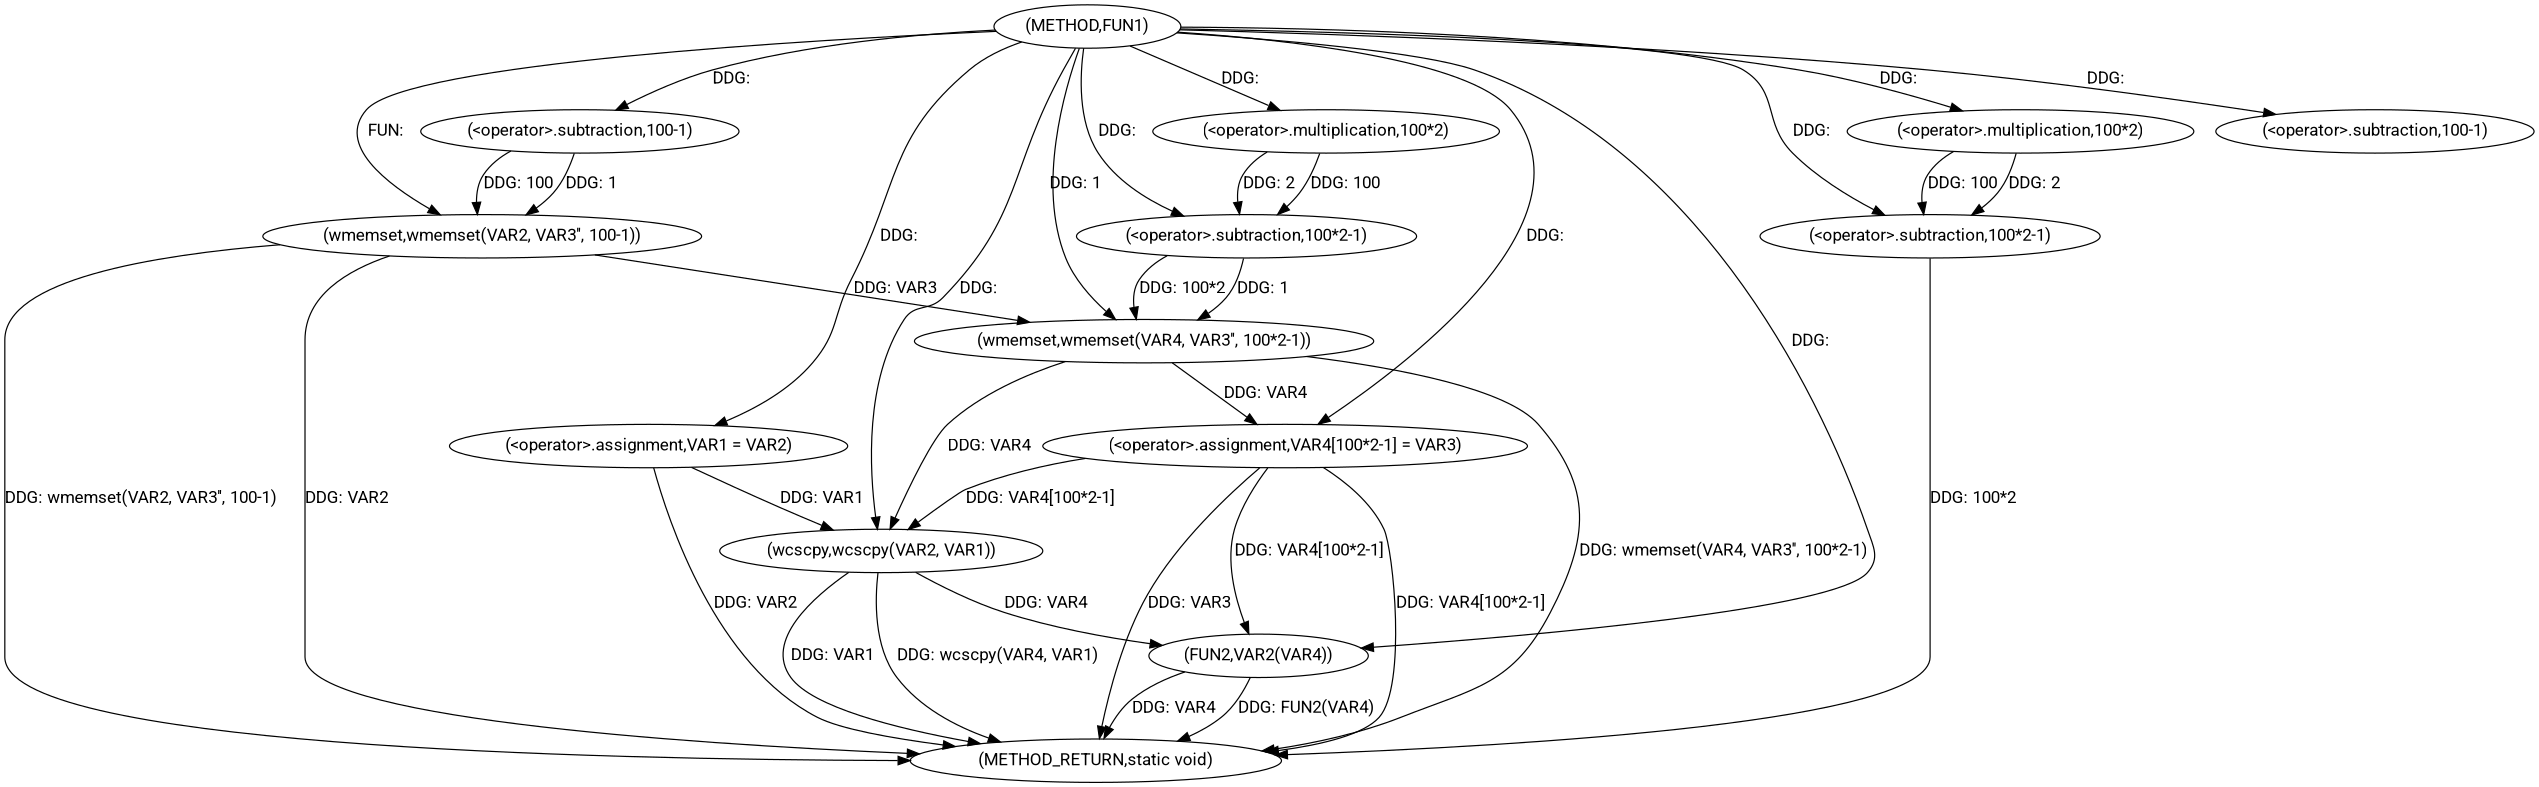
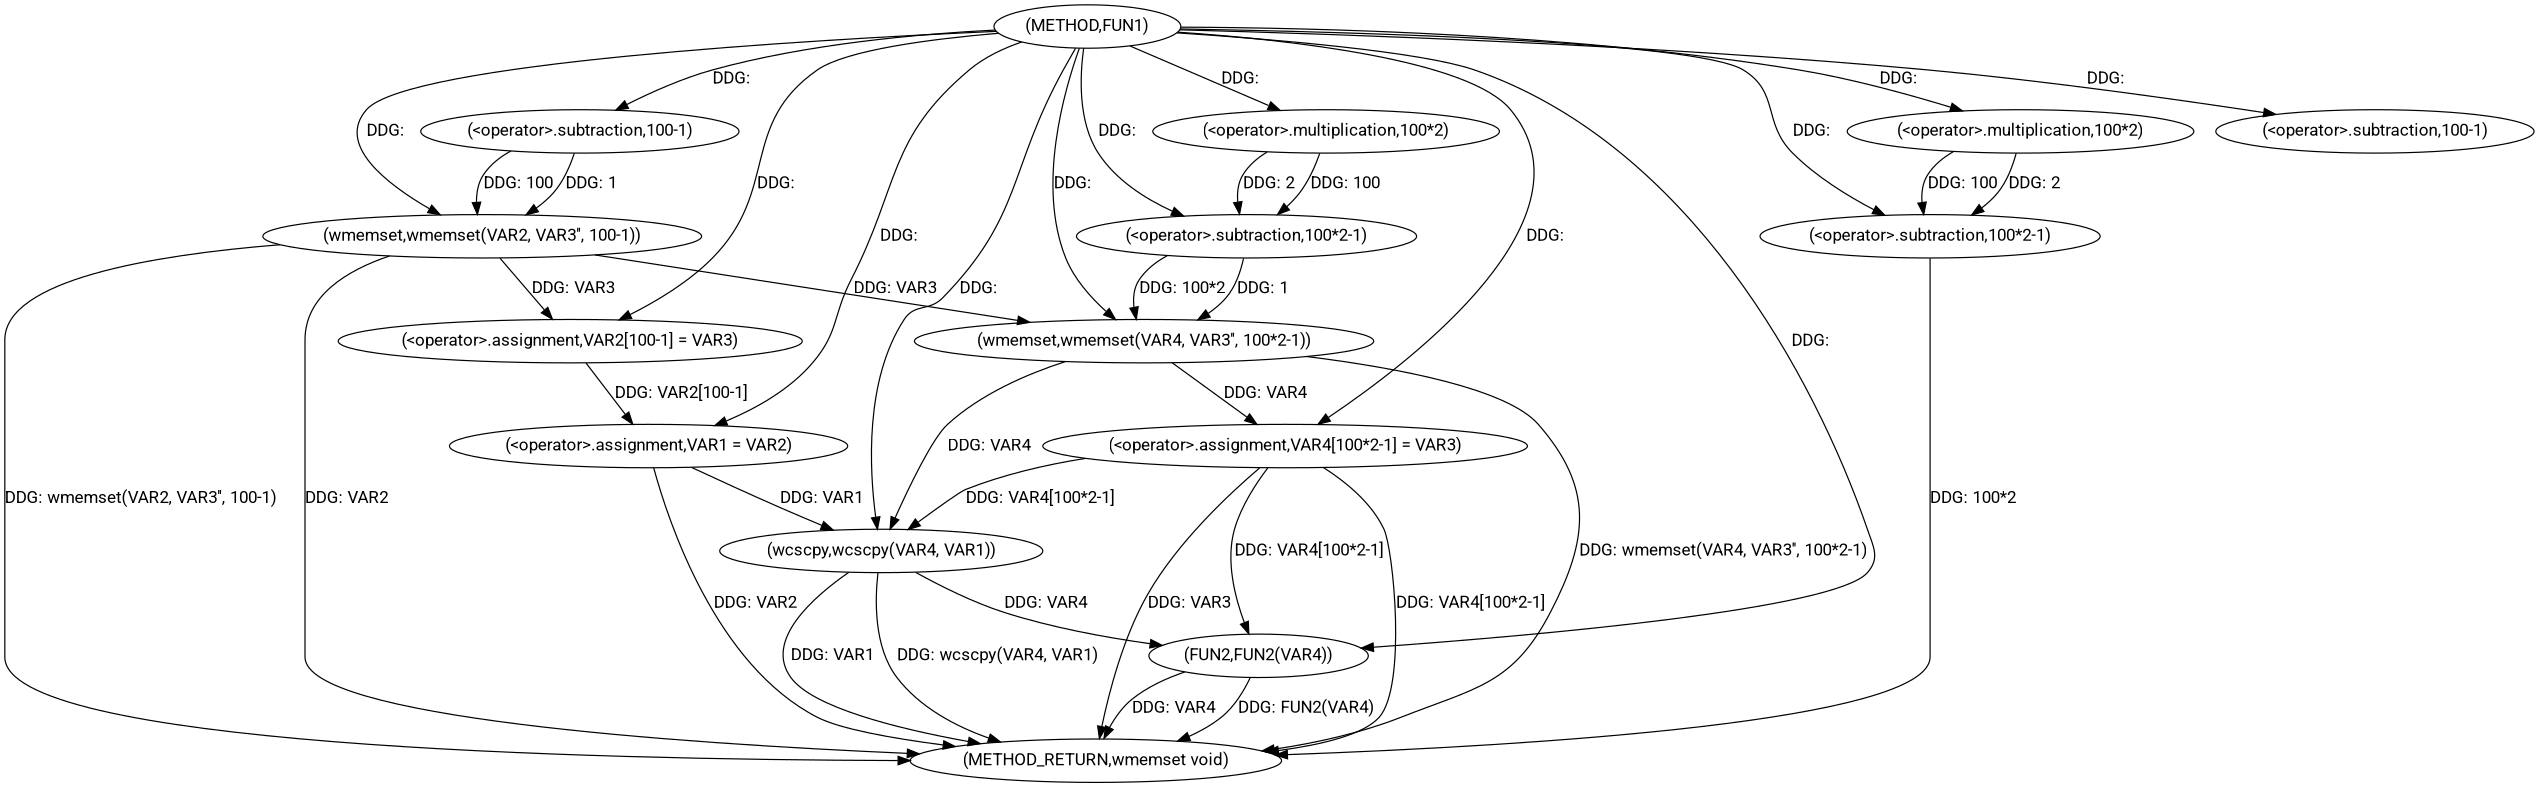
(388, 131) -> (388, 131)
(1075, 184) -> (1075, 184)
none -> (570, 341)
(881, 551) -> (881, 551)
(1259, 656) -> (1259, 656)
(1096, 761) -> (1096, 761)
